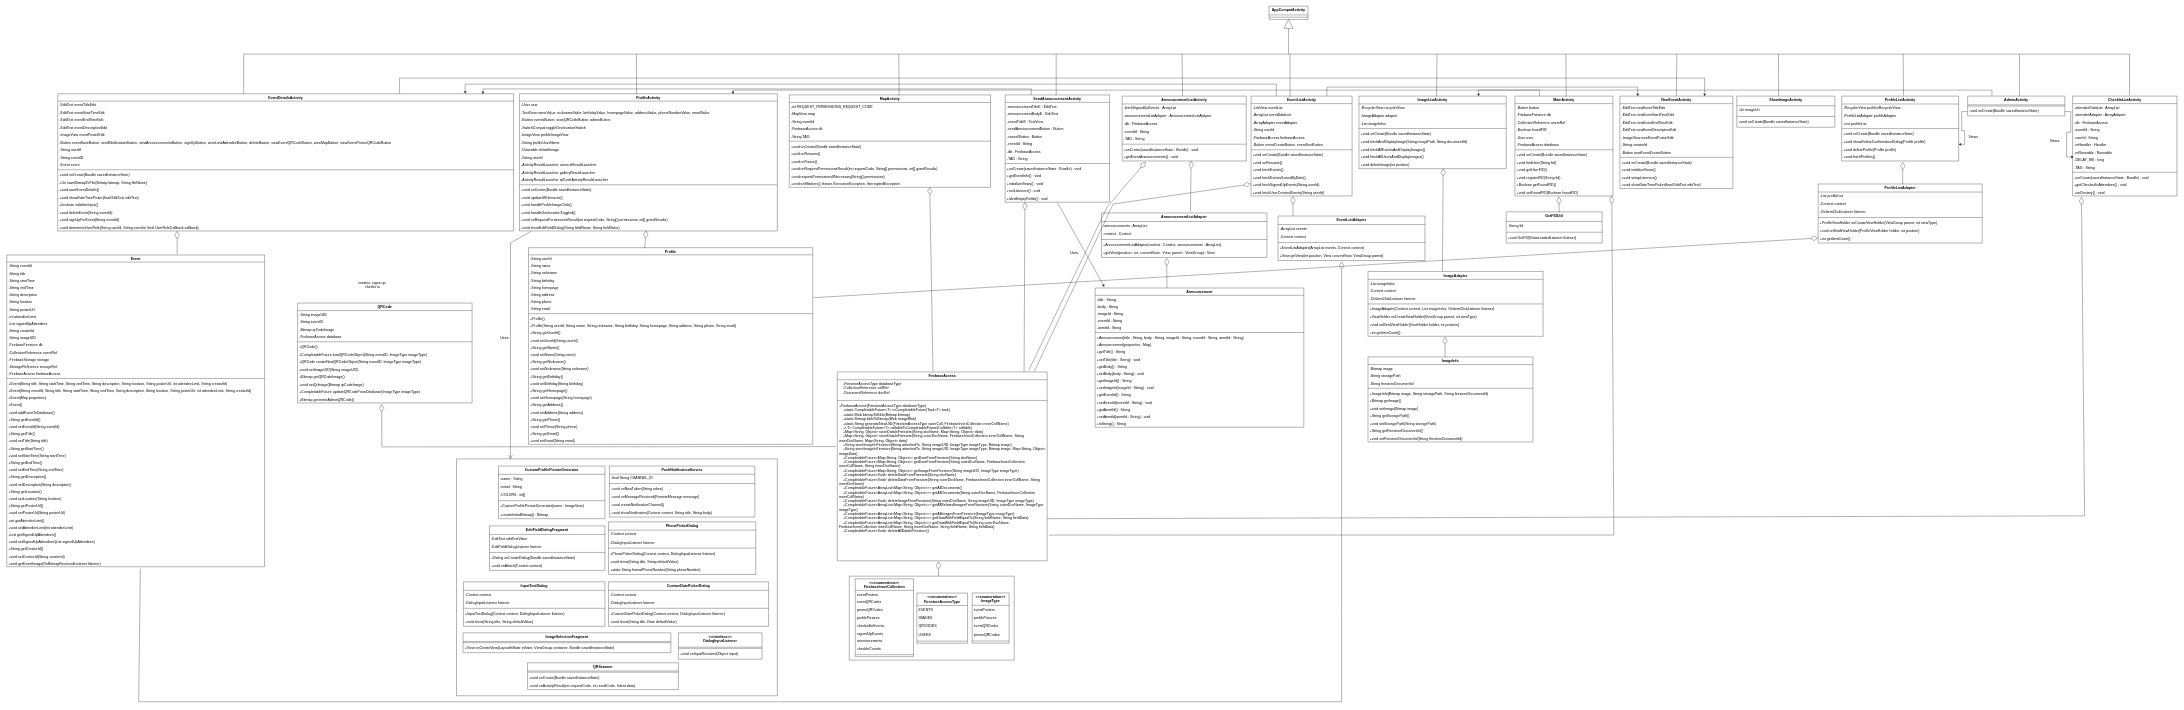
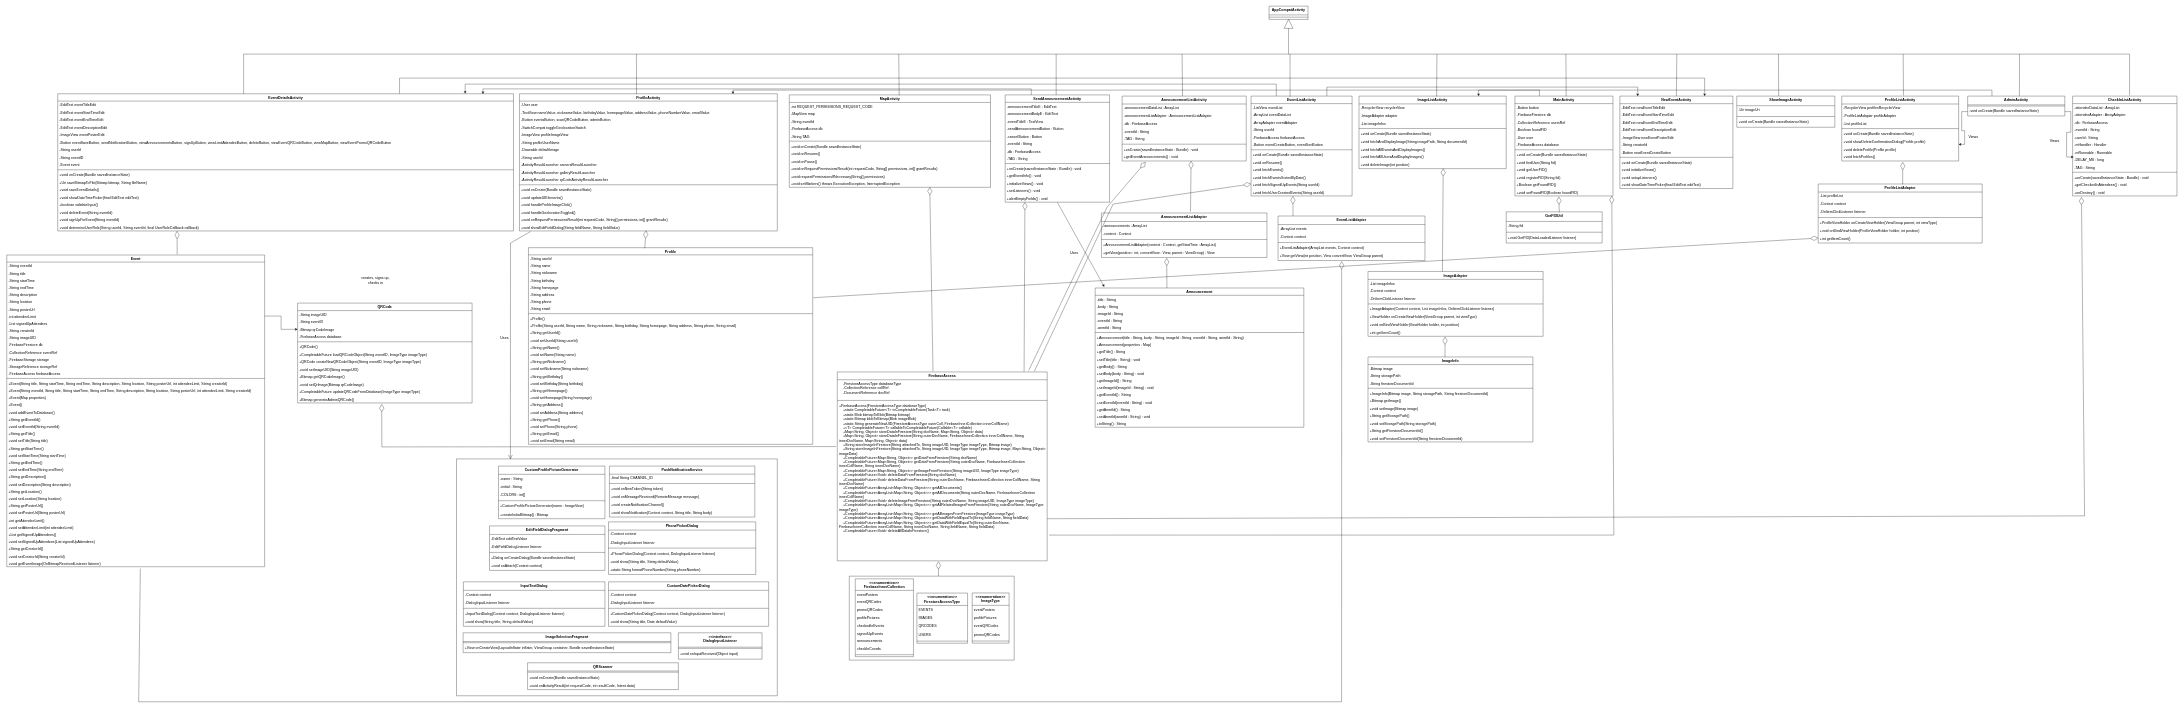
(1154, 108) -> (1155, 108)
(1169, 245) -> (1168, 245)
(372, 285) -> (375, 281)
none -> (294, 330)
